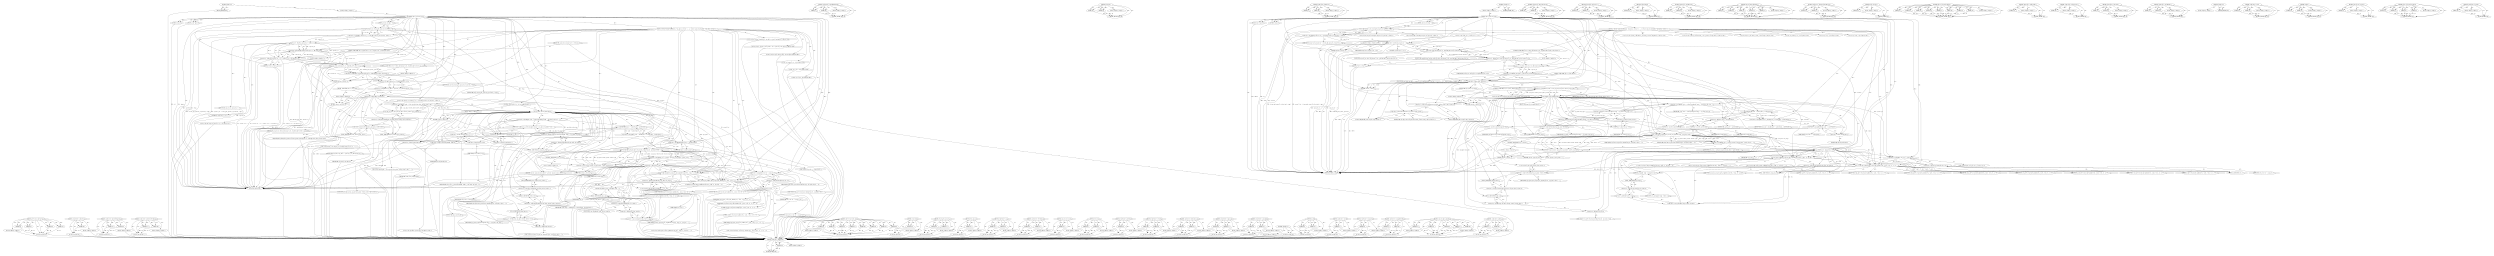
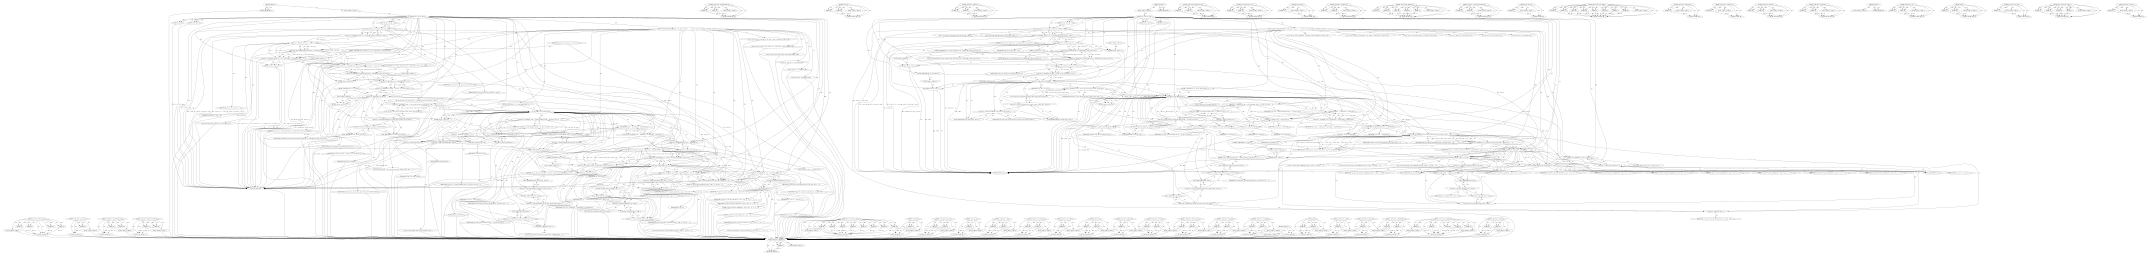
(1467, 35) -> none
